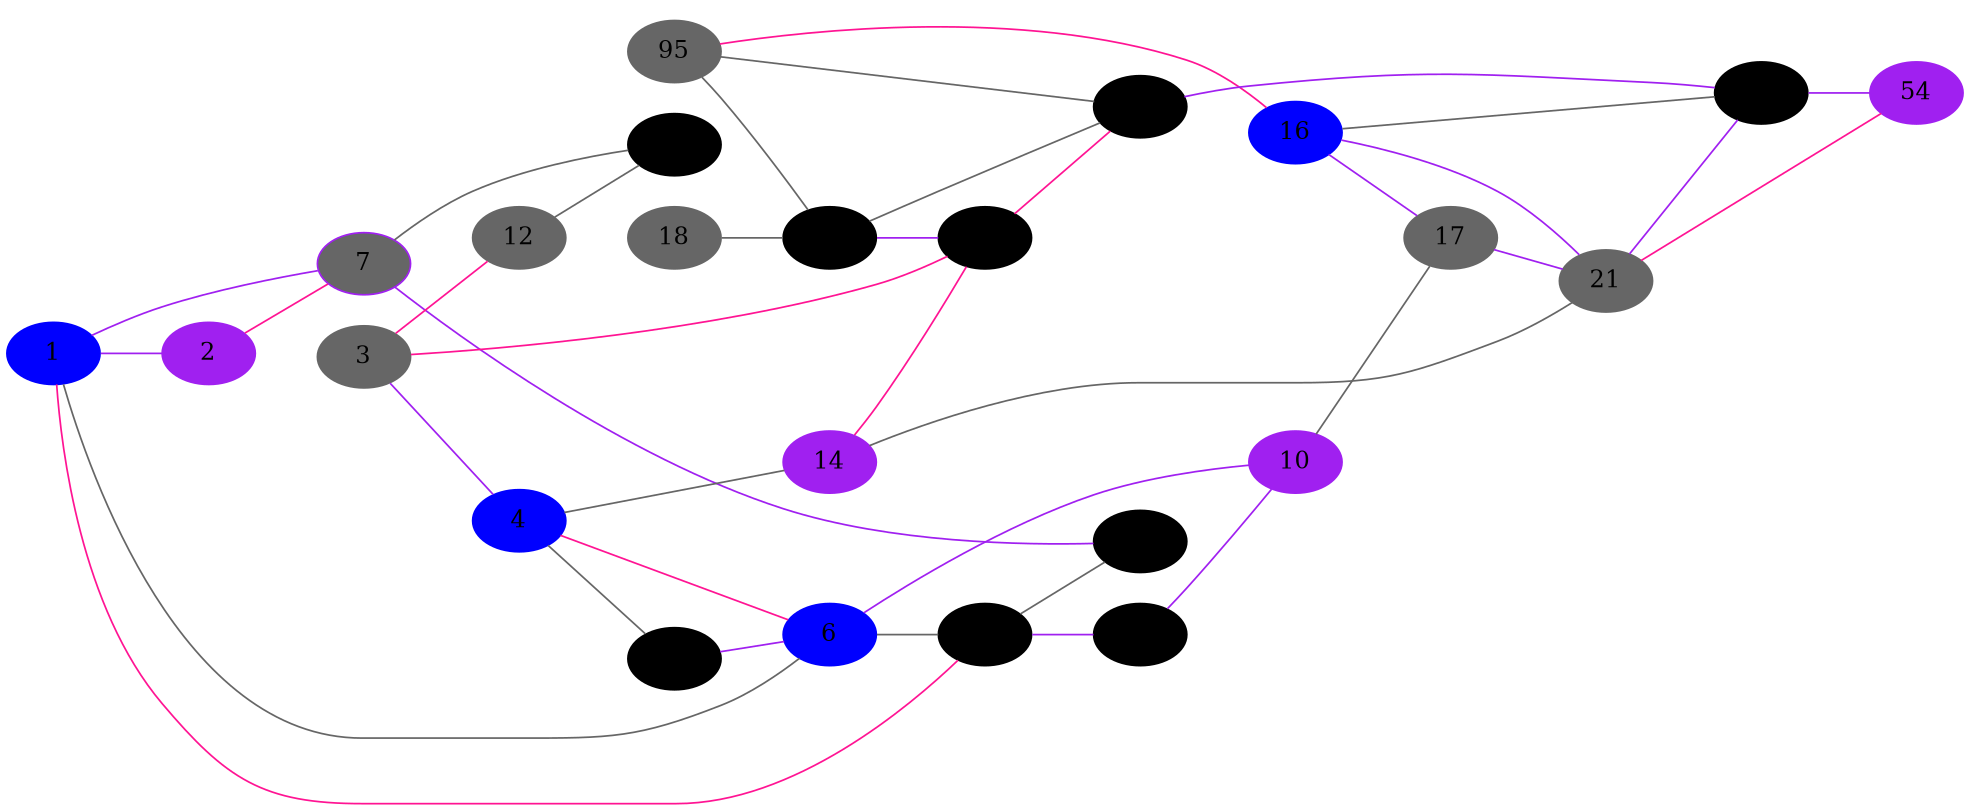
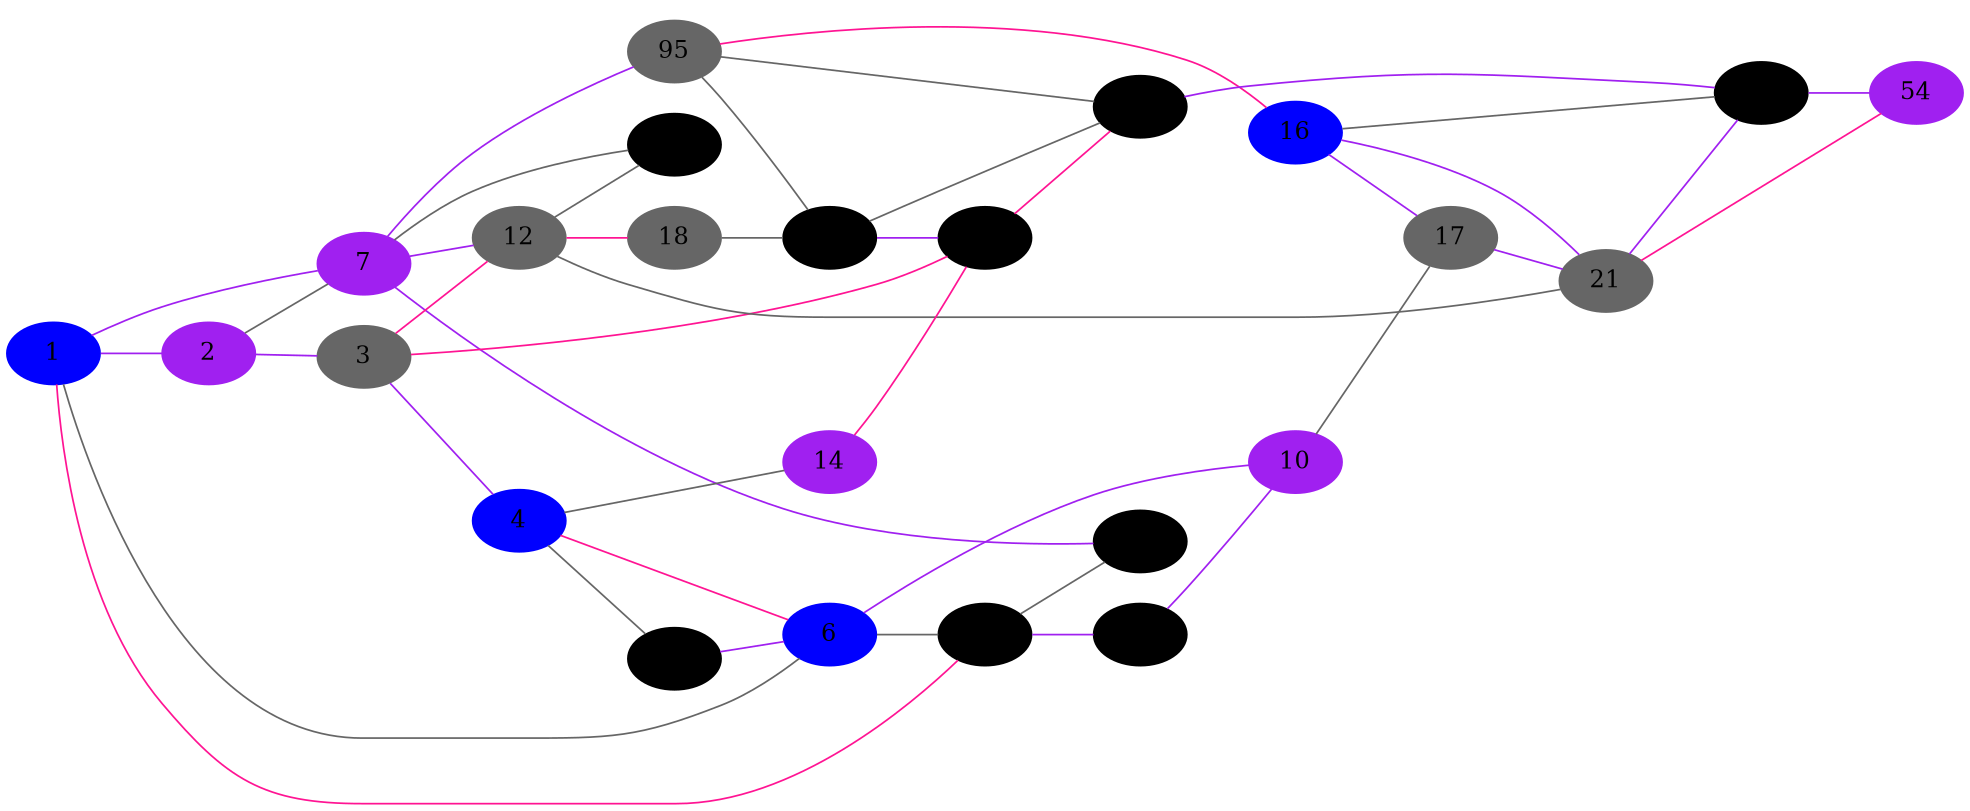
none -> (499, 135)
none -> (597, 238)
none -> (442, 251)
(364, 264) -> (364, 264)
(286, 309) -> (286, 309)
none -> (287, 355)
(1224, 383) -> (1055, 317)
